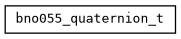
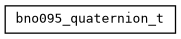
(90, 19) -> (90, 19)
